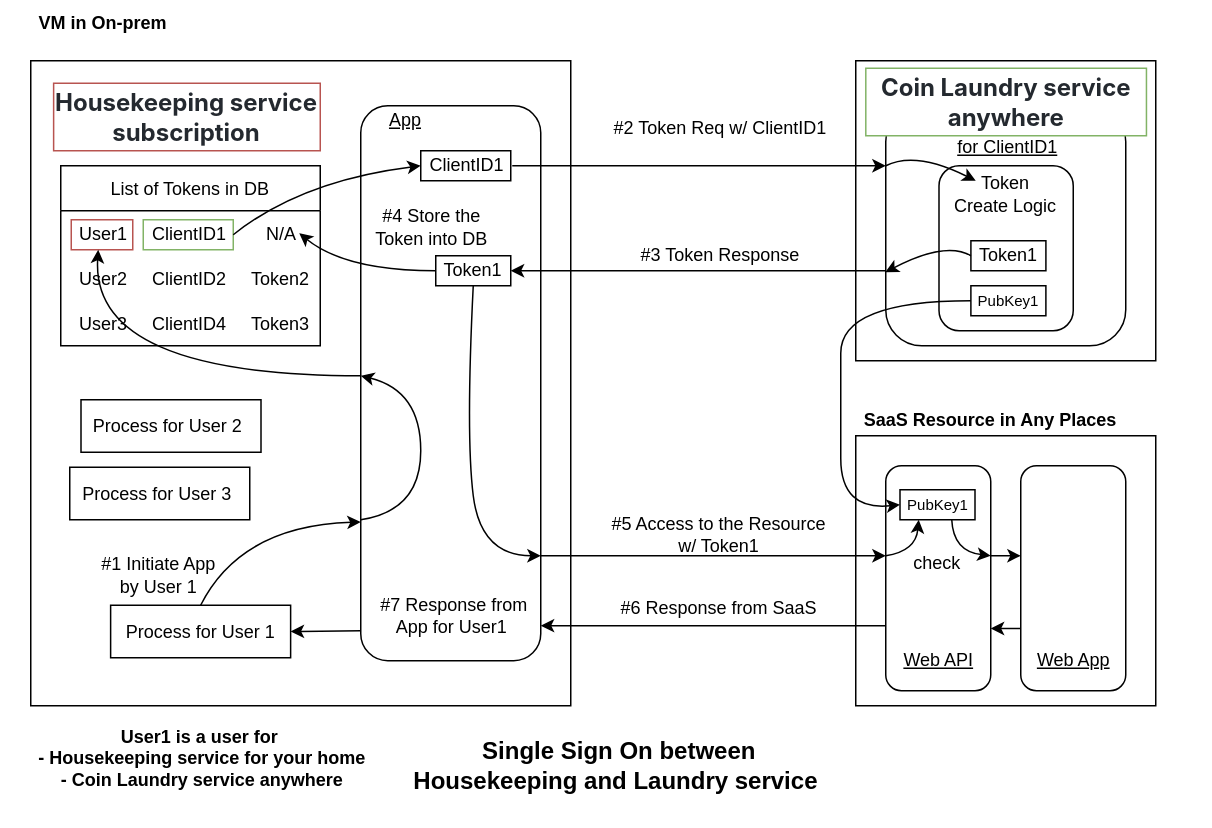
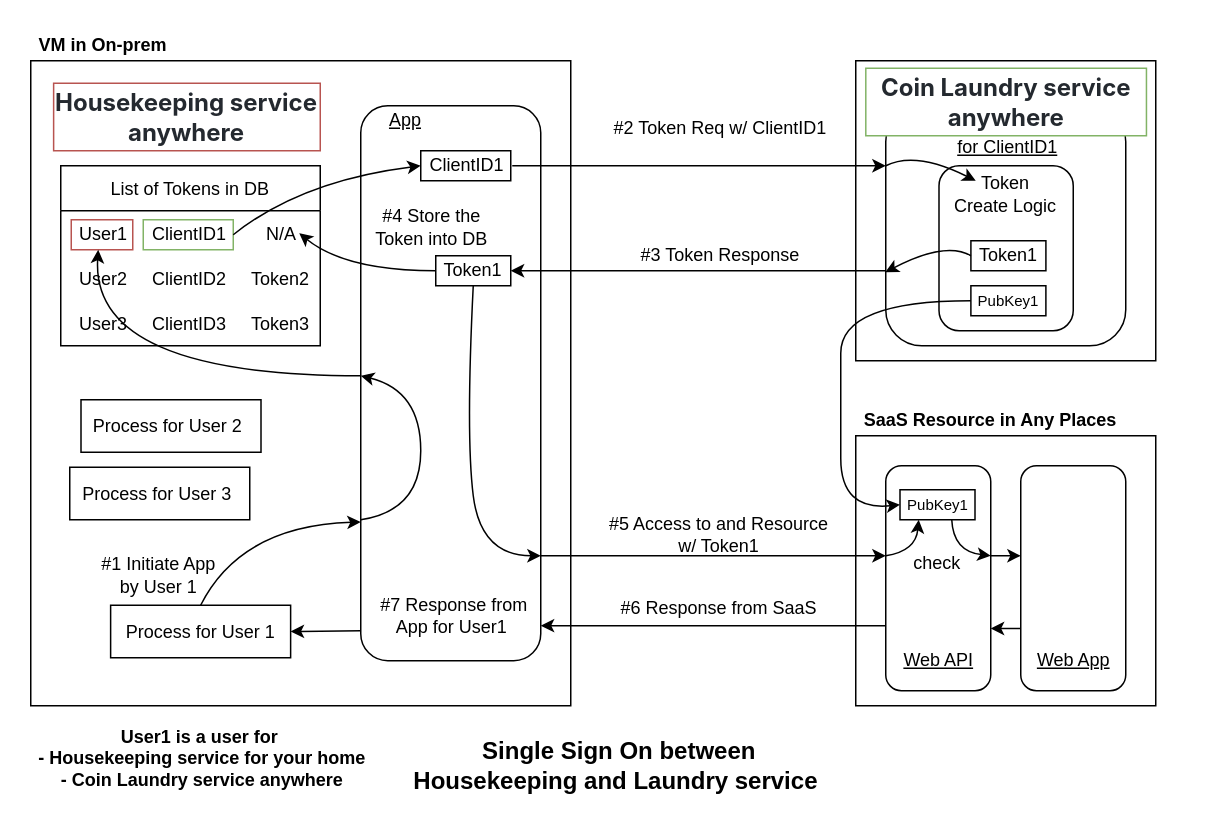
(106, 23) -> (106, 46)
(187, 118) -> (187, 118)
(206, 324) -> (206, 324)
(719, 535) -> (719, 535)
